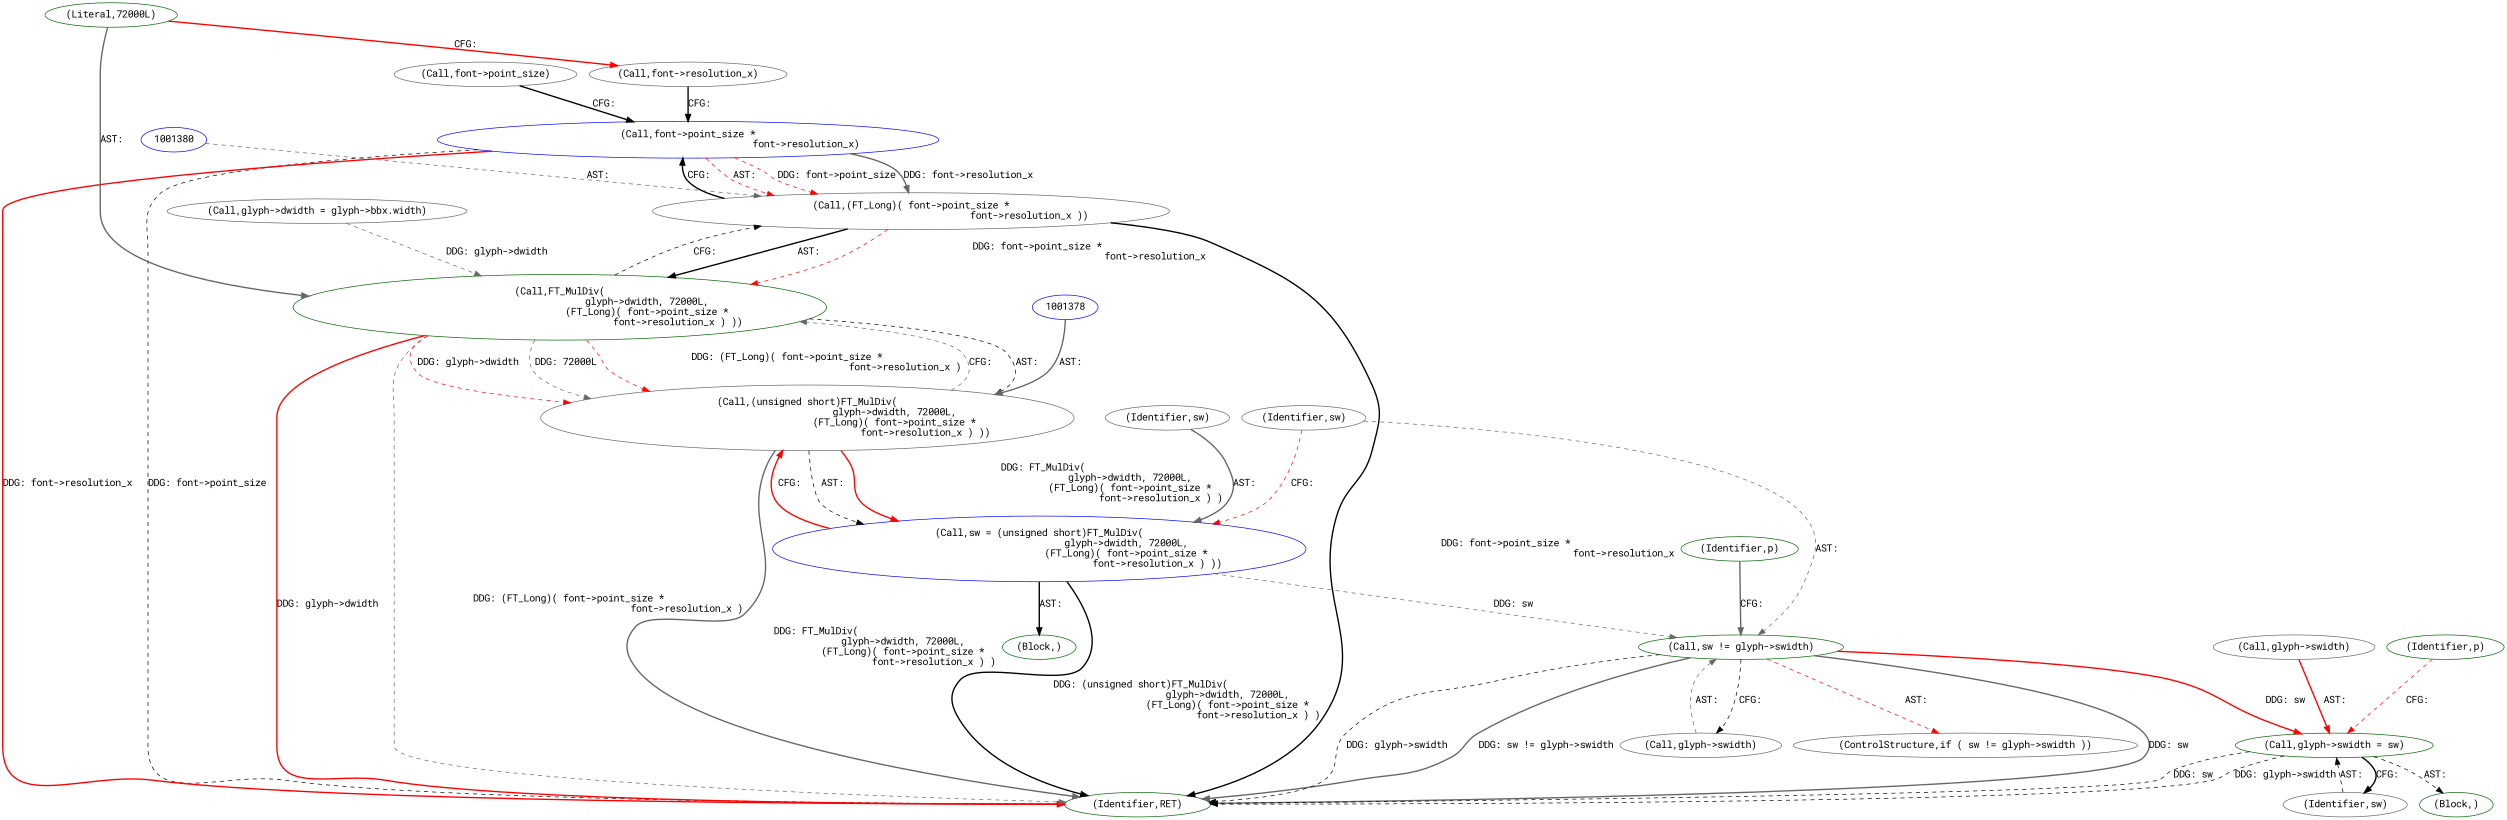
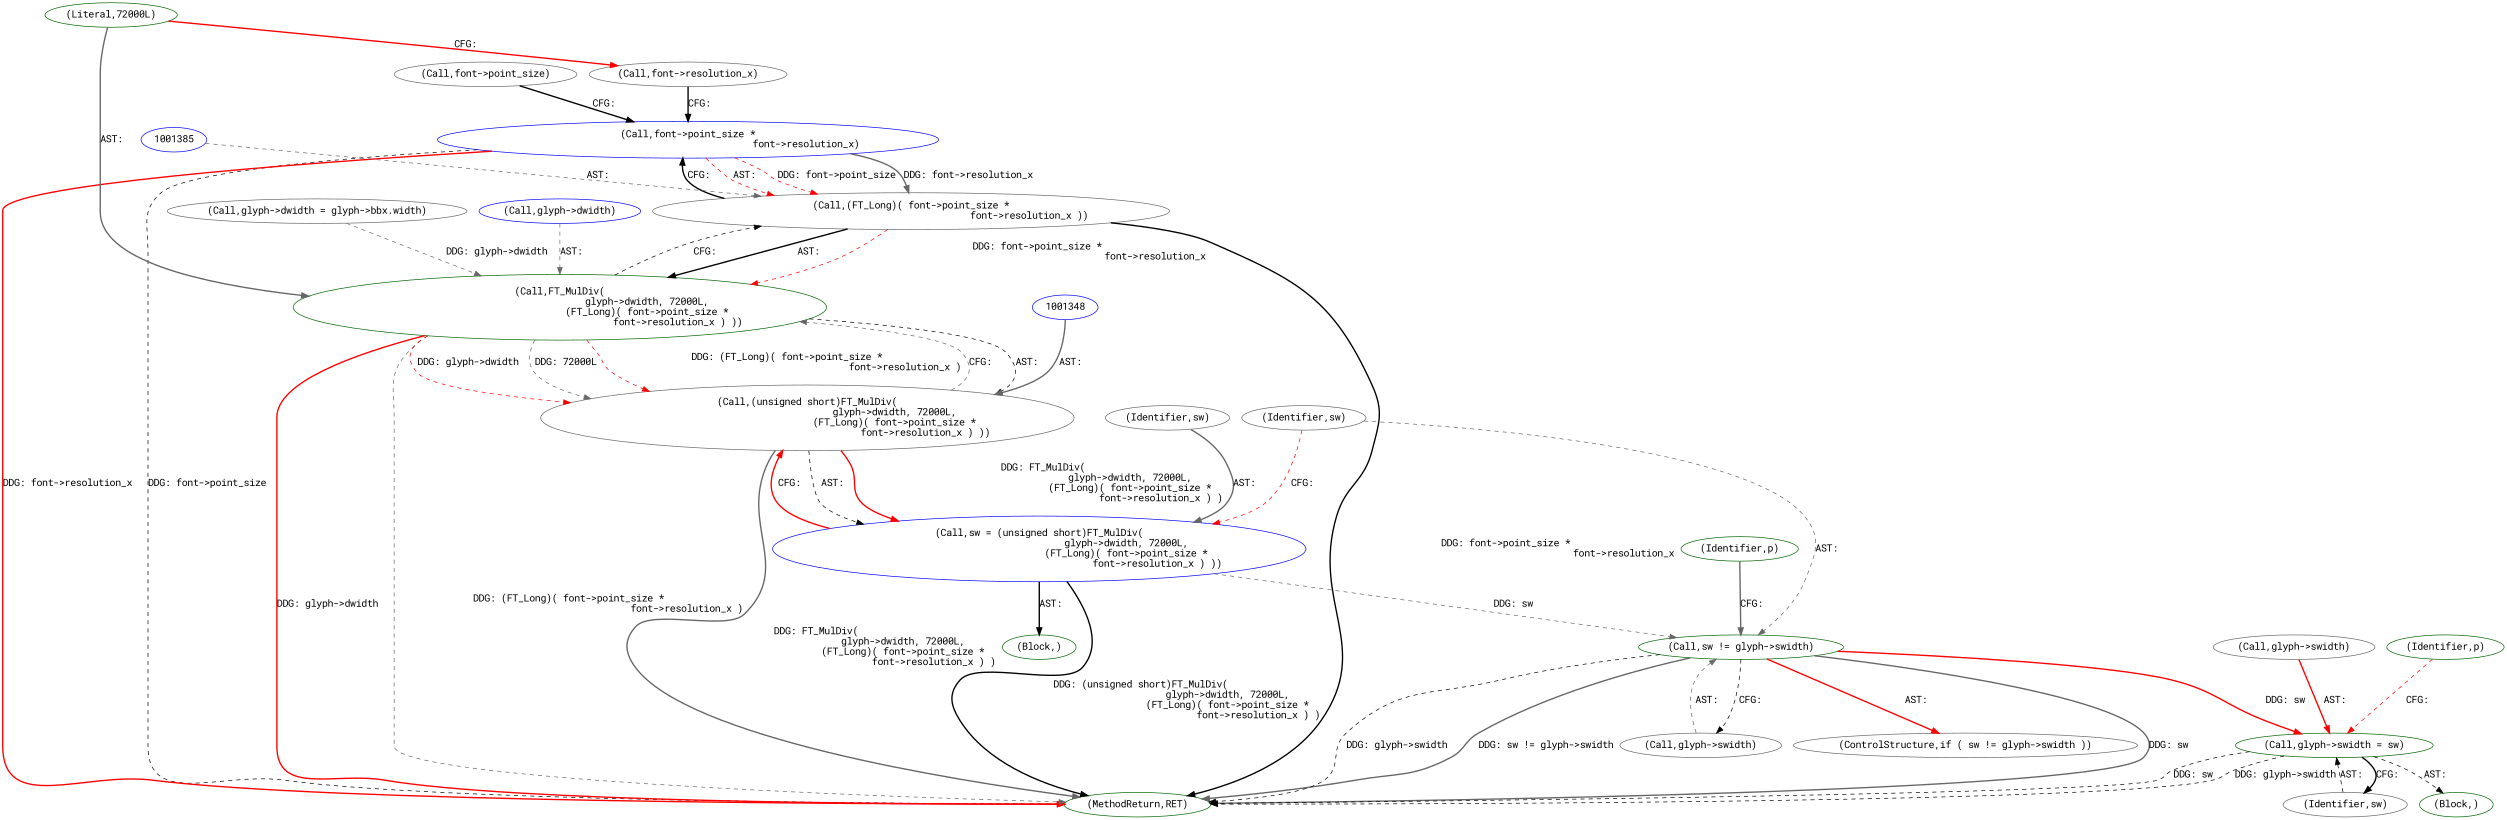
(174, 140) -> (174, 140)
none -> (560, 211)
(1065, 307) -> (1065, 307)
(1850, 695) -> (1850, 695)
(1137, 805) -> (1137, 805)
